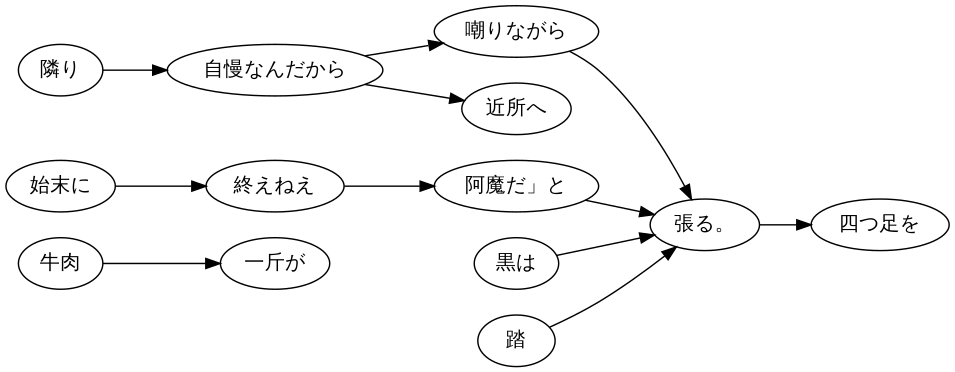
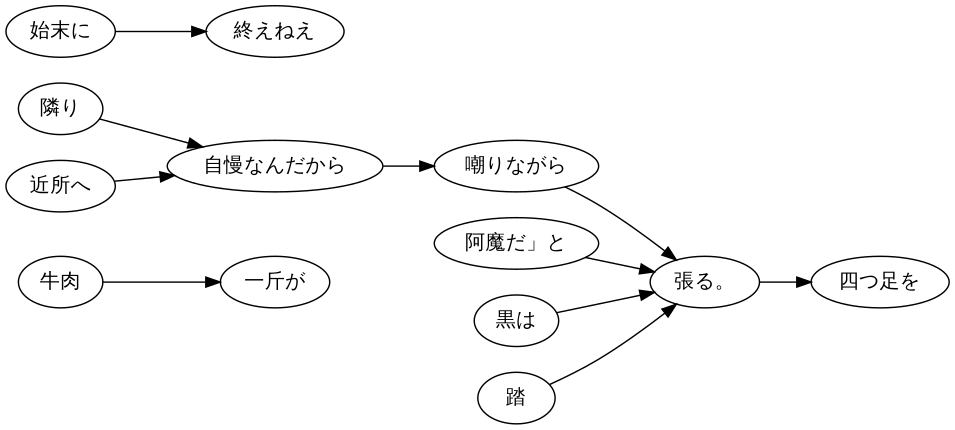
(408, 91) -> (137, 179)
(382, 186) -> none
